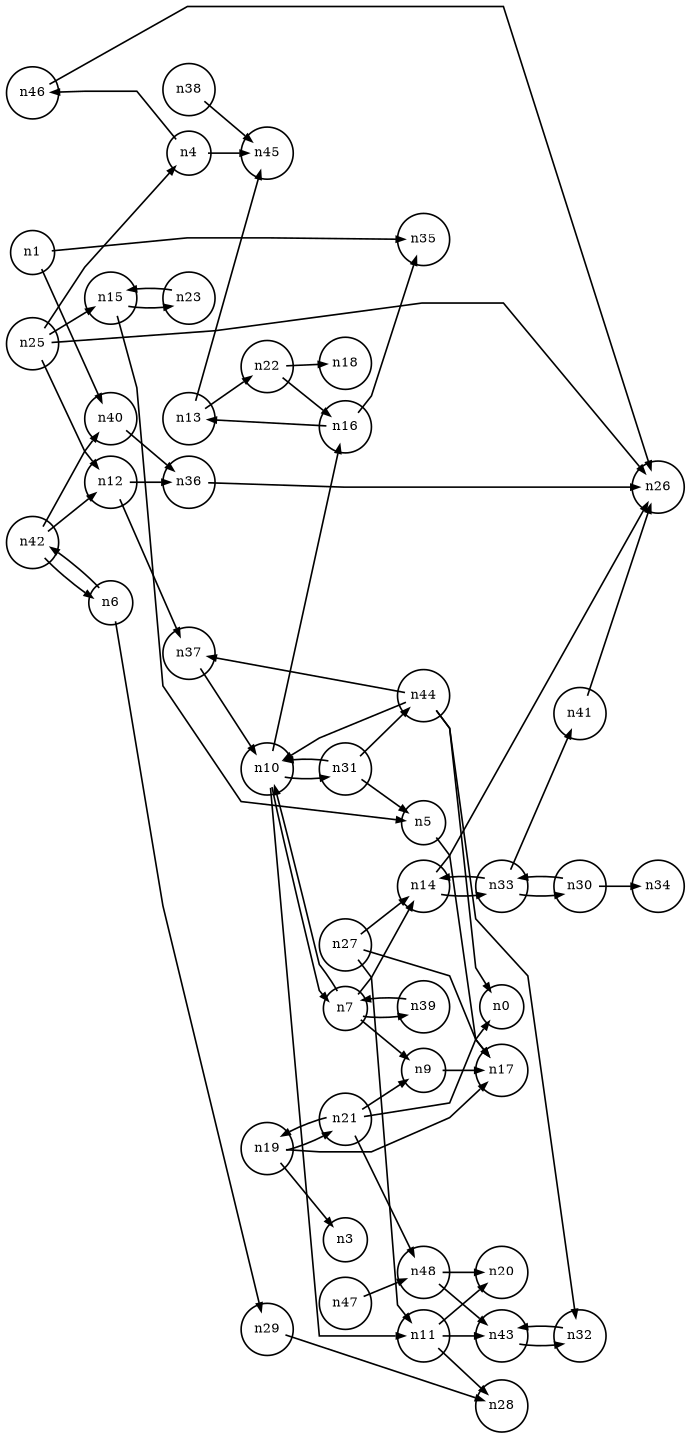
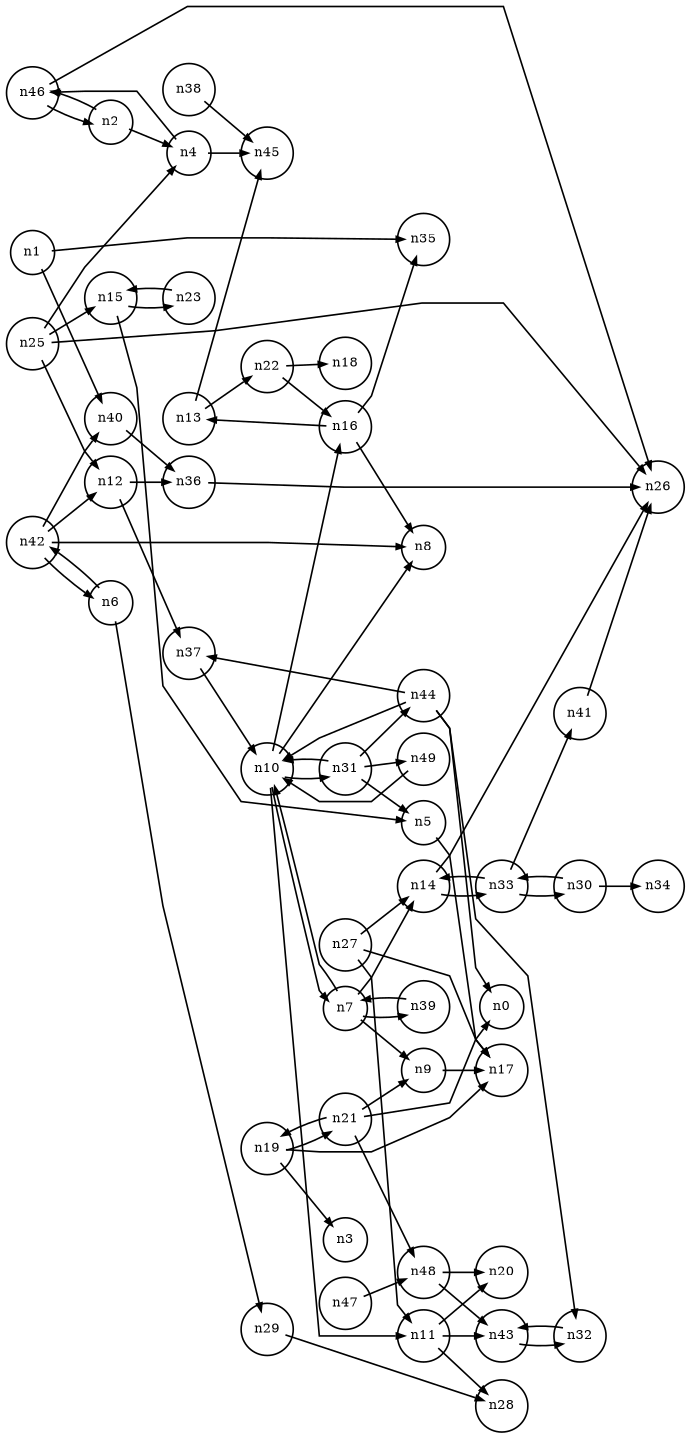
none -> (111, 122)
none -> (424, 547)
none -> (424, 759)
